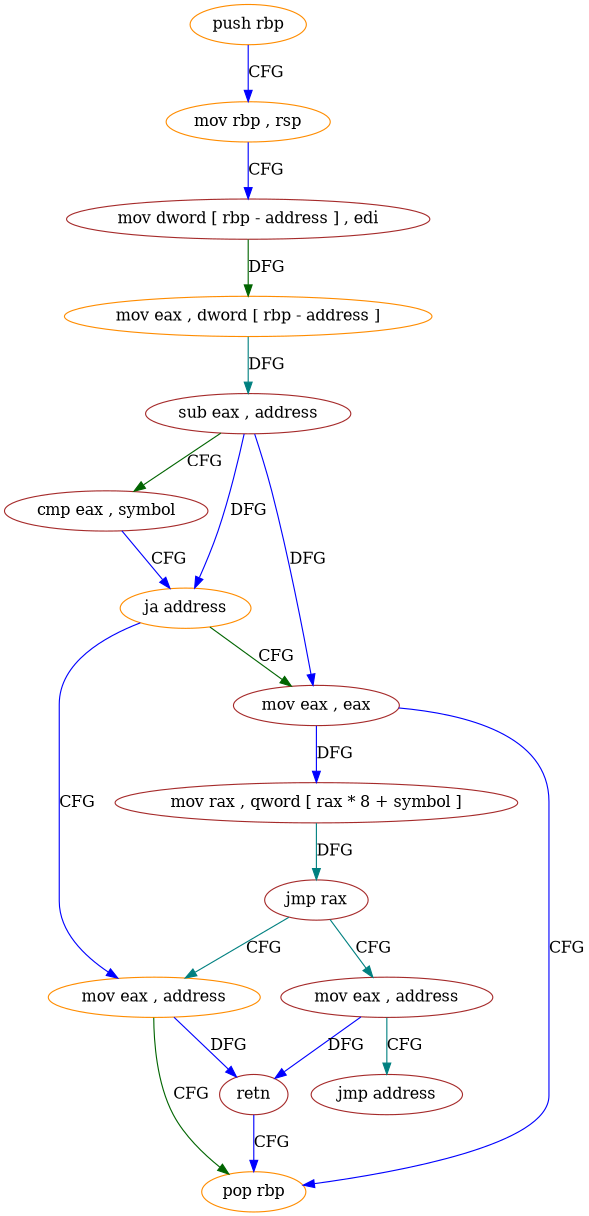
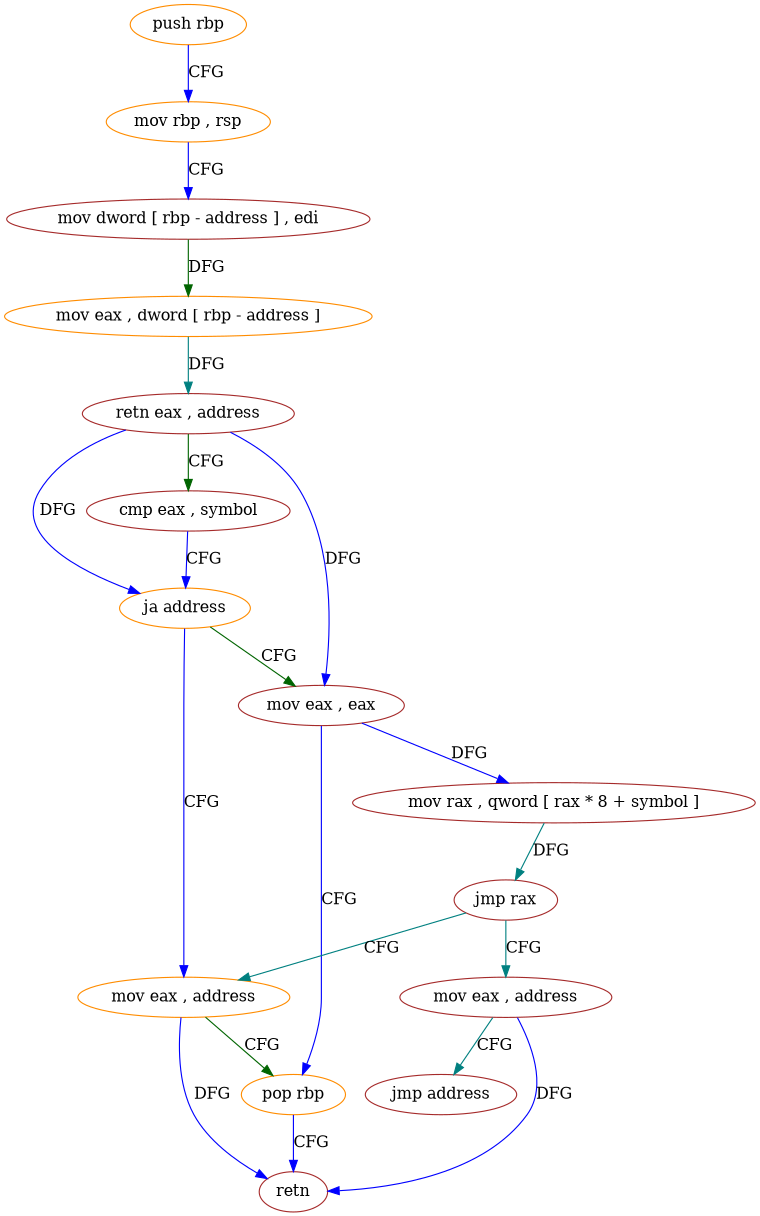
(248, 414) -> (188, 414)
(254, 1138) -> (293, 1138)
